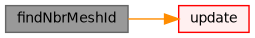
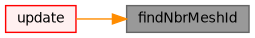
(146, 19) -> (94, 19)
